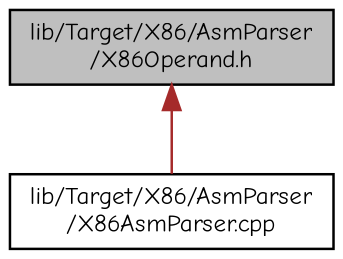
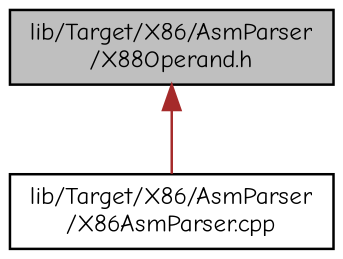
(172, 47) -> (172, 47)
